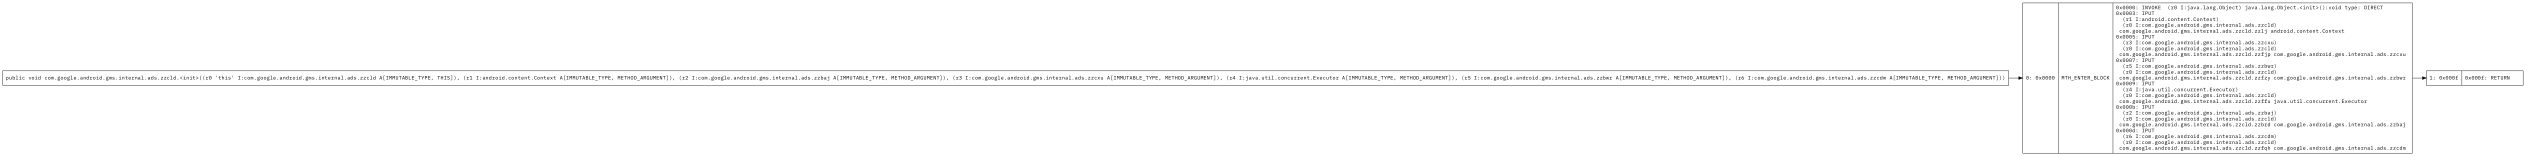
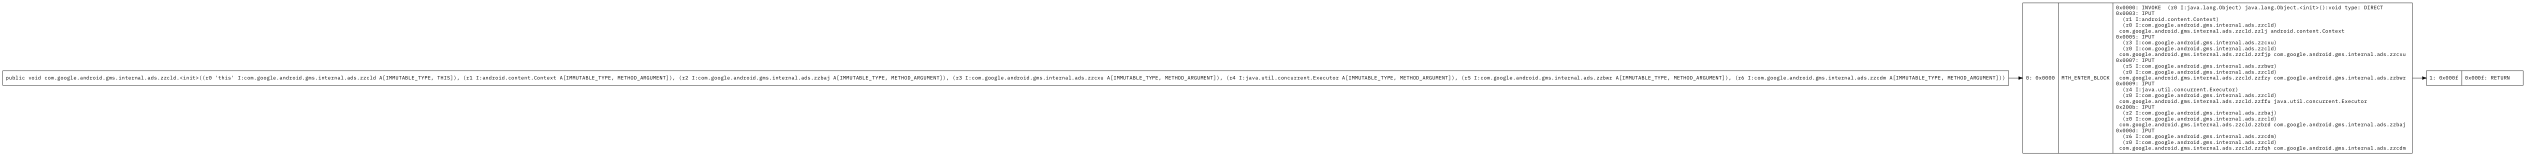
(2139, 107) -> (2139, 107)
